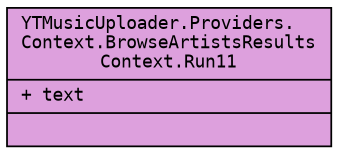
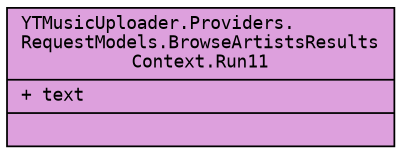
(169, 43) -> (201, 43)
